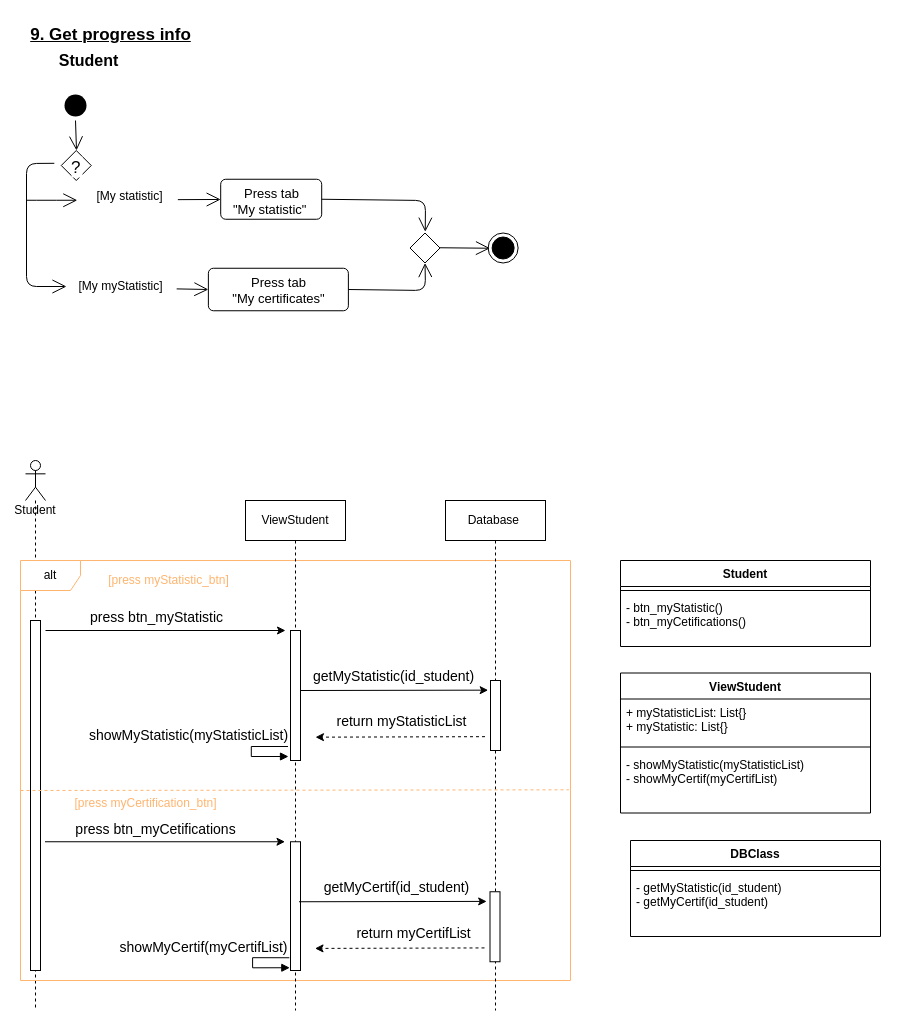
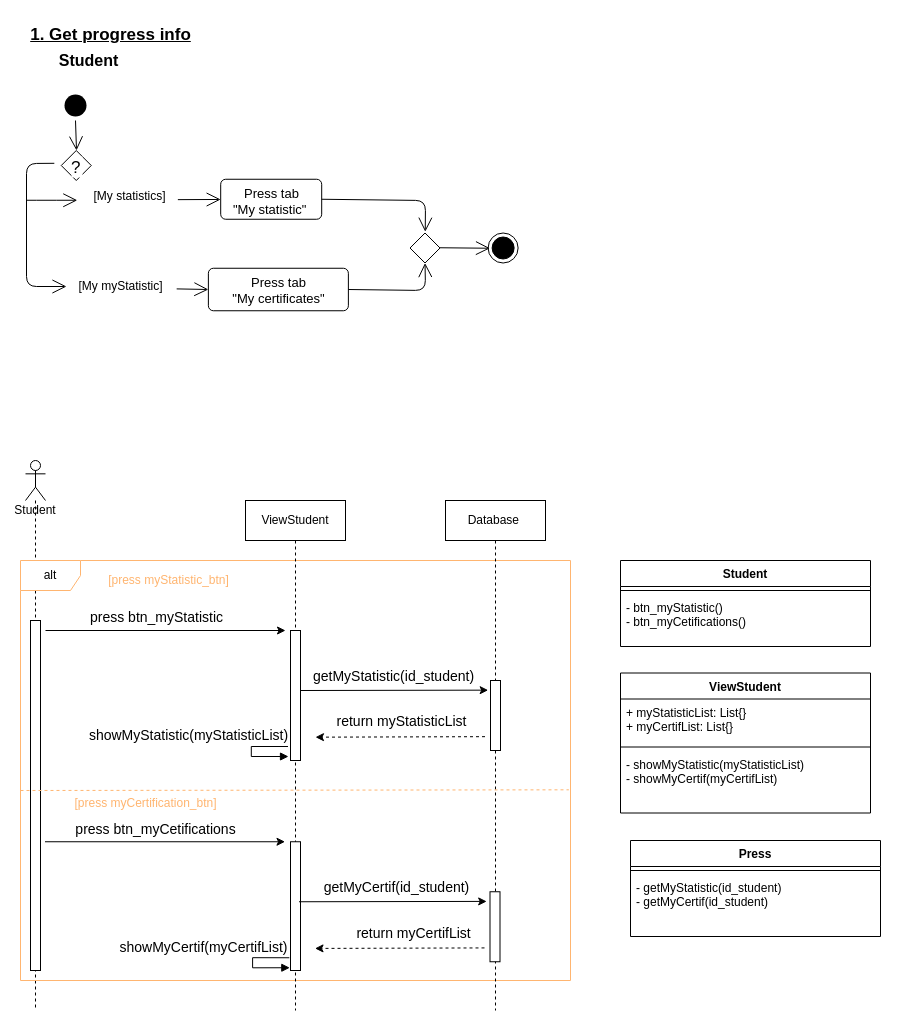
(111, 36) -> (111, 36)
(130, 197) -> (130, 197)
(701, 713) -> (701, 713)
(755, 854) -> (755, 854)
